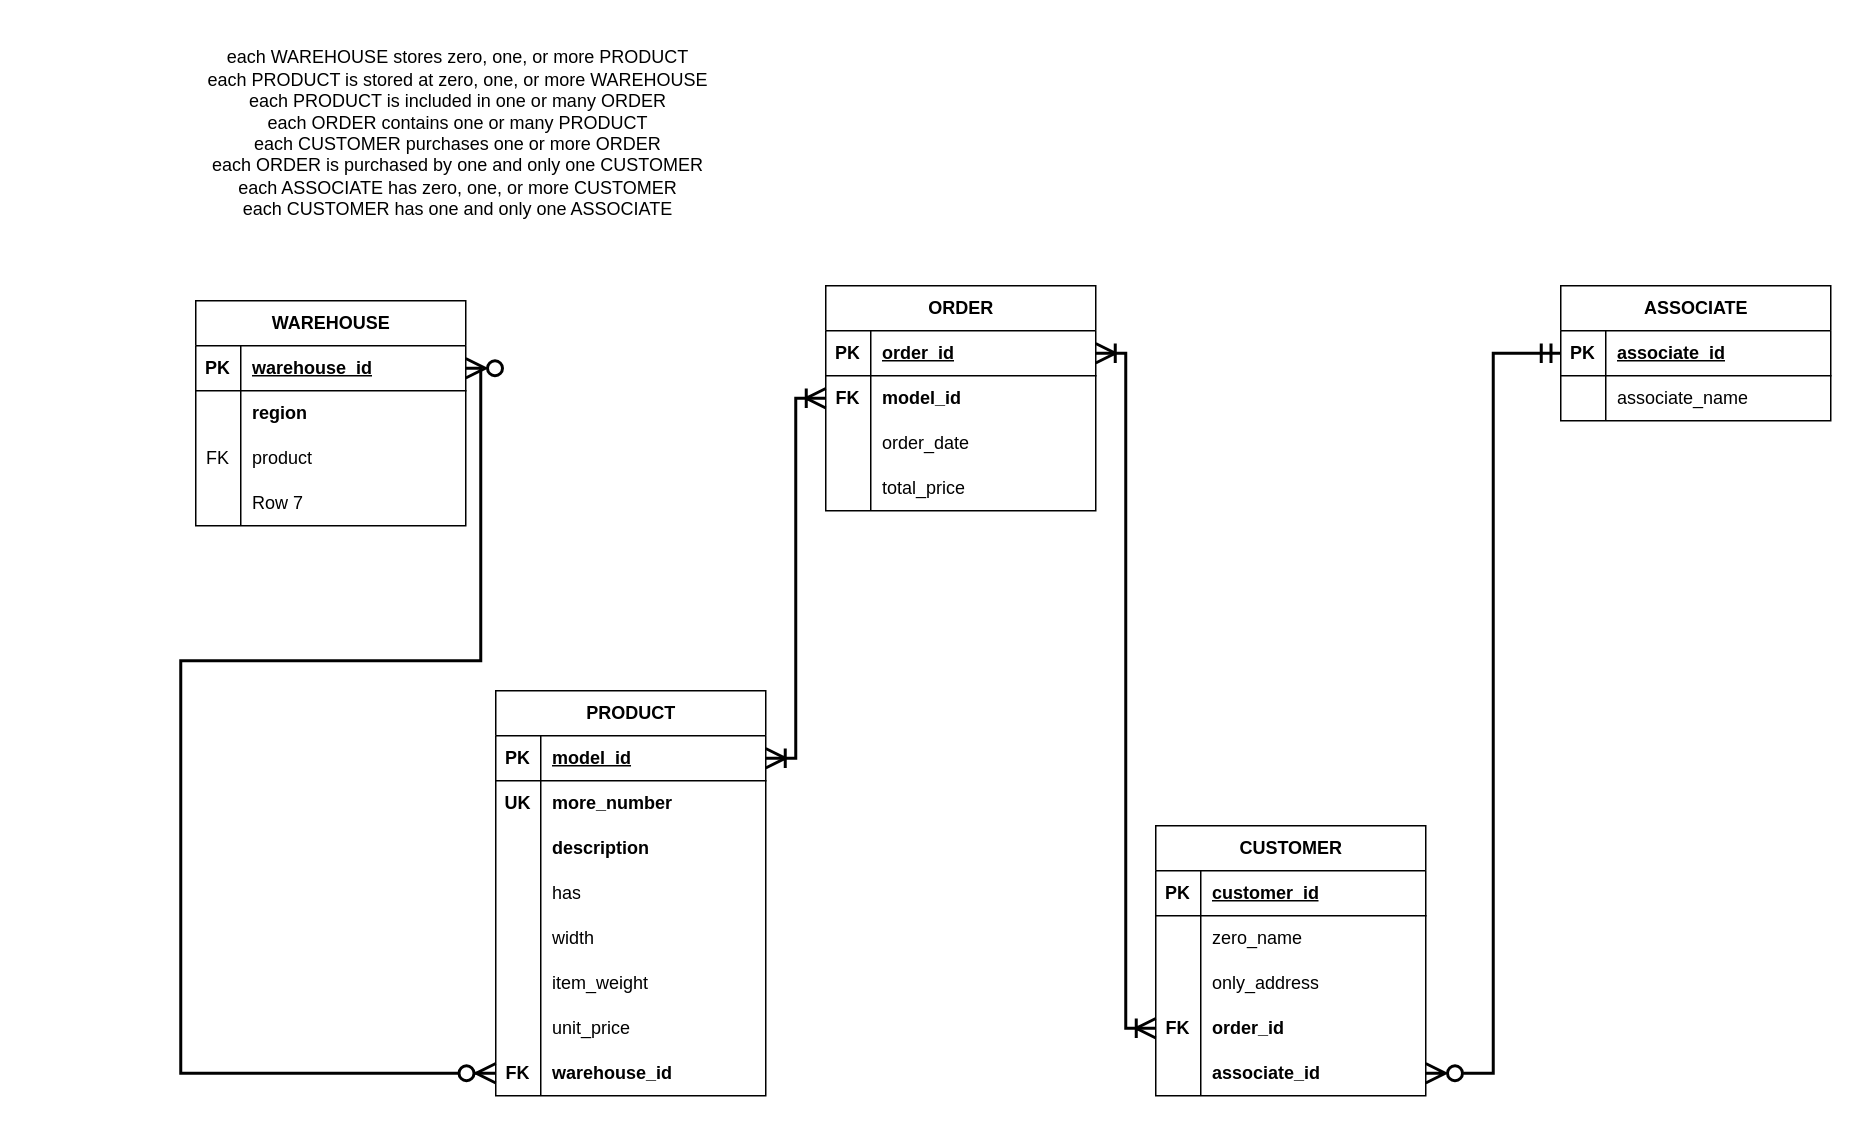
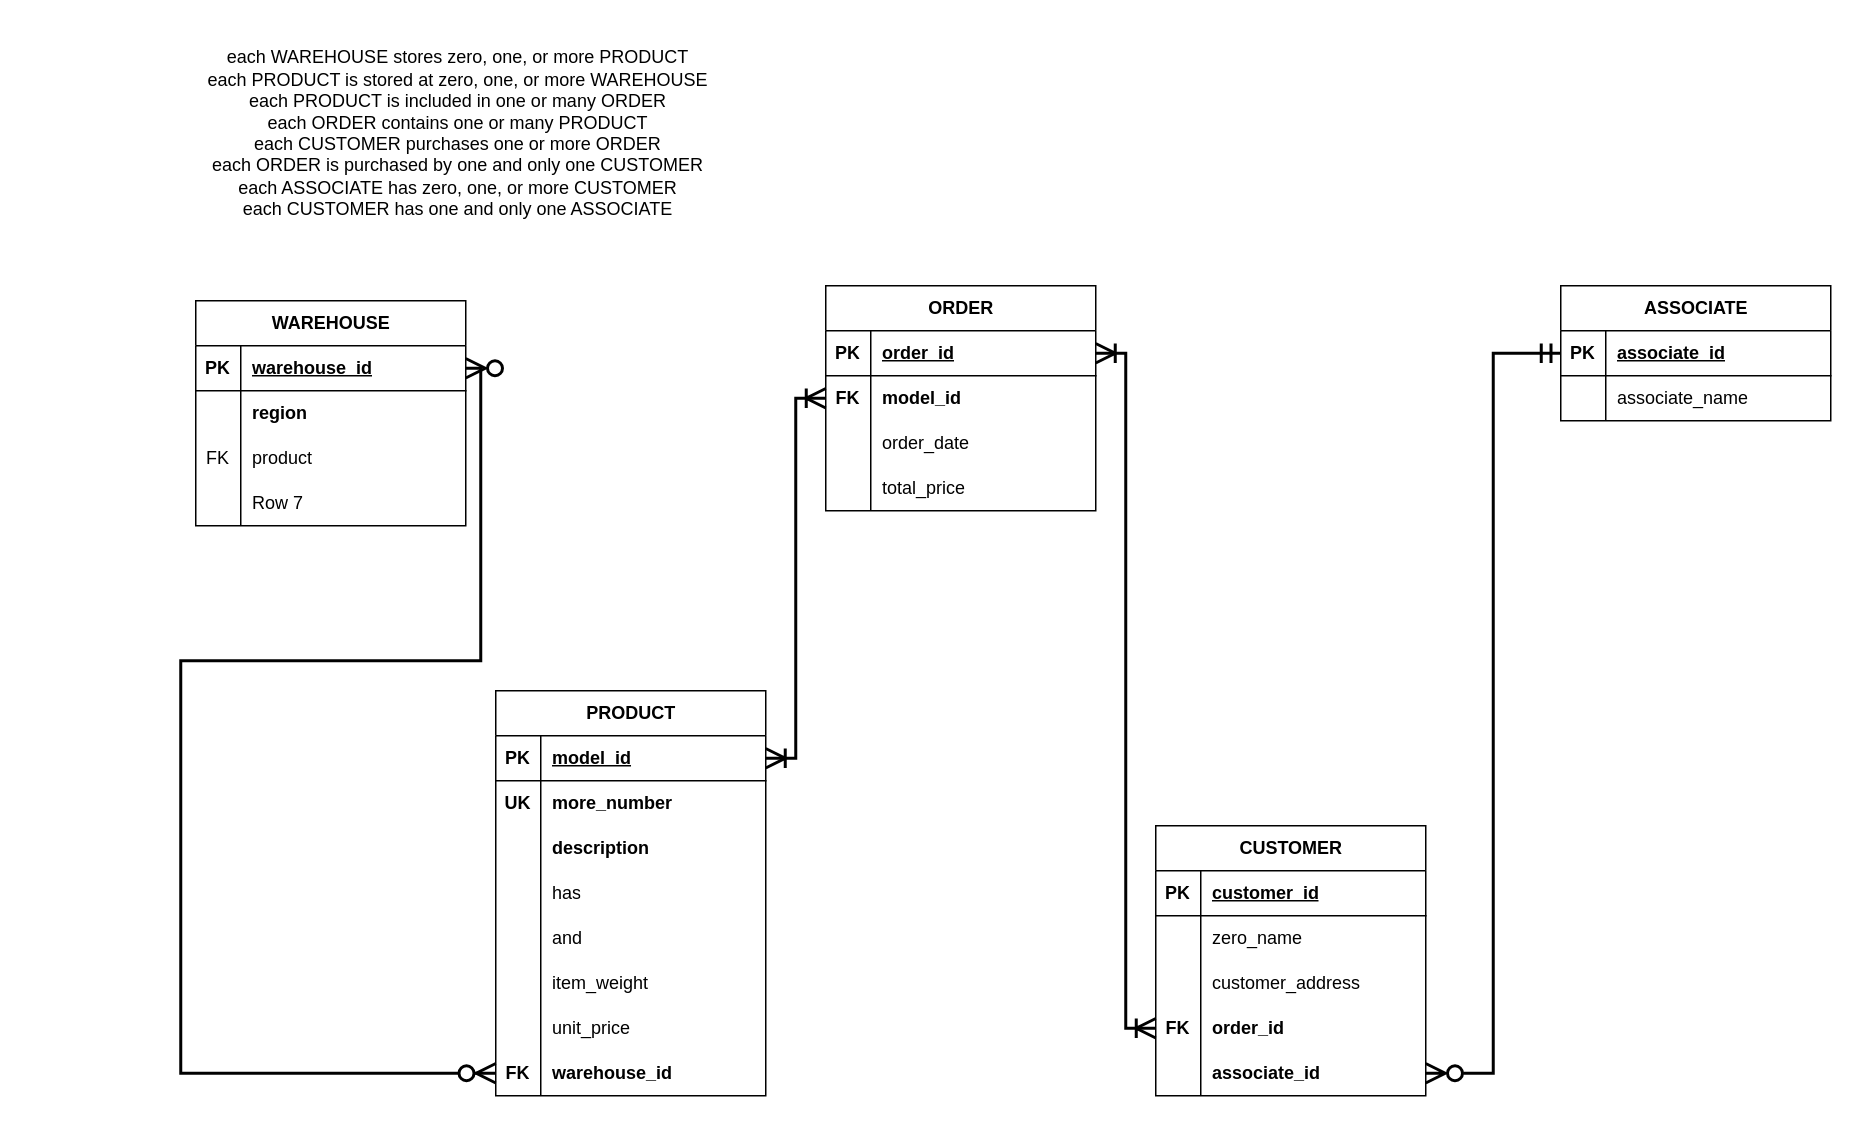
(576, 938) -> (568, 938)
(1271, 983) -> (1293, 983)
